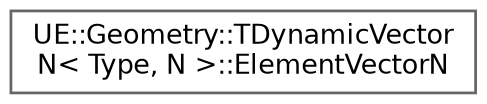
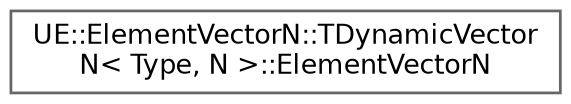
(243, 52) -> (286, 52)
